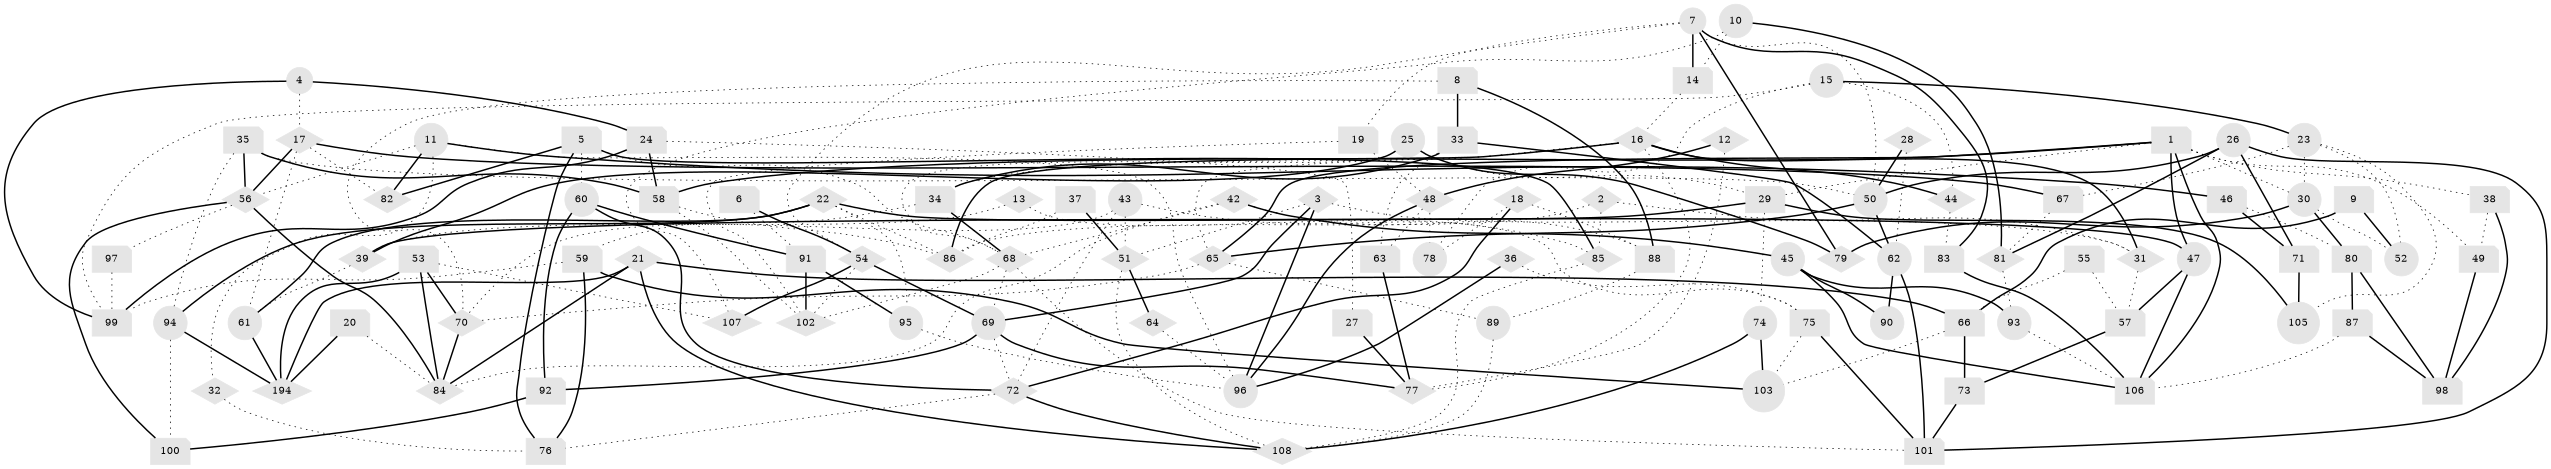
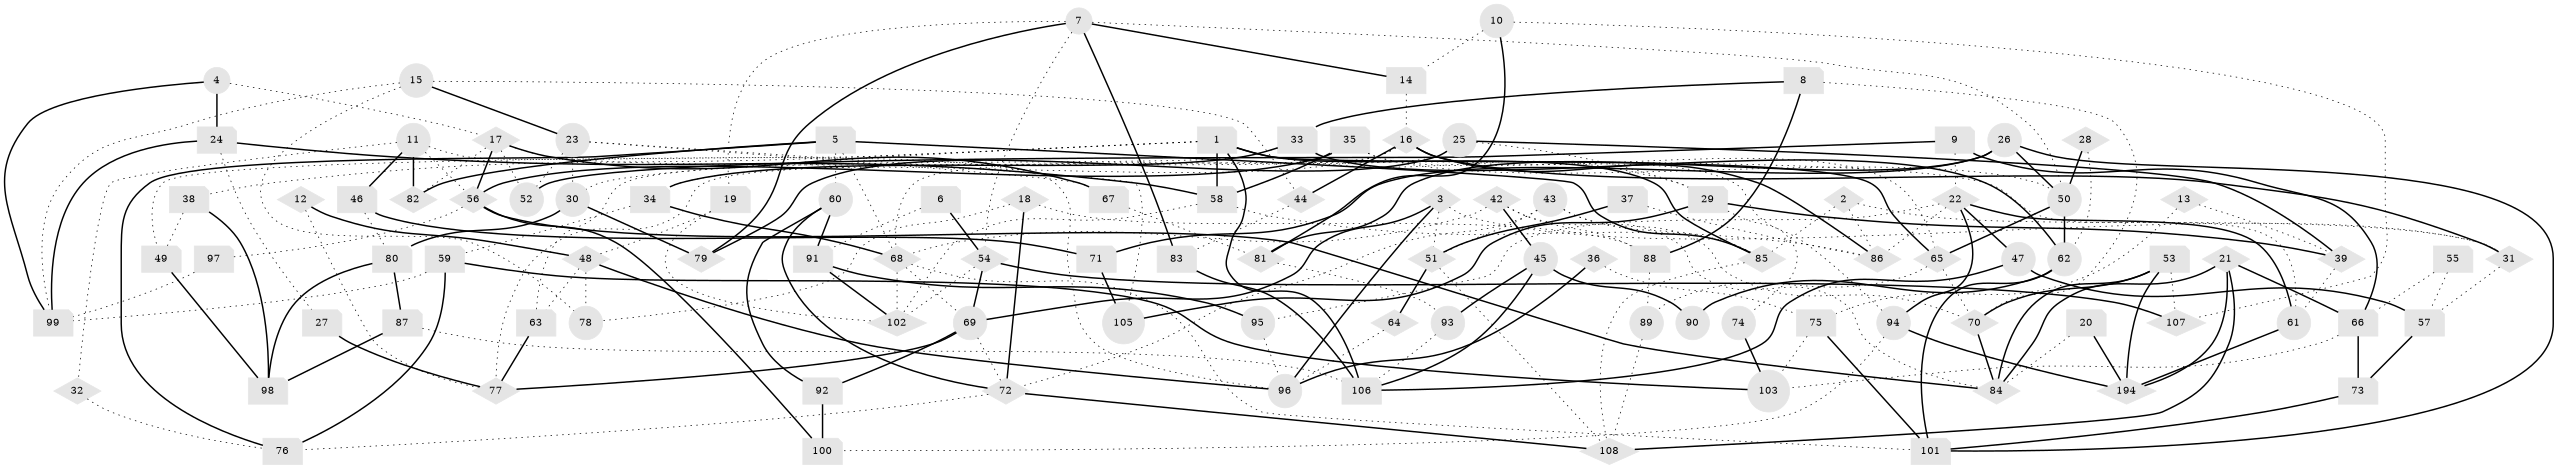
none -> (1955, 170)
(2173, 200) -> (1507, 161)
(2353, 229) -> (514, 174)
(1533, 412) -> none
